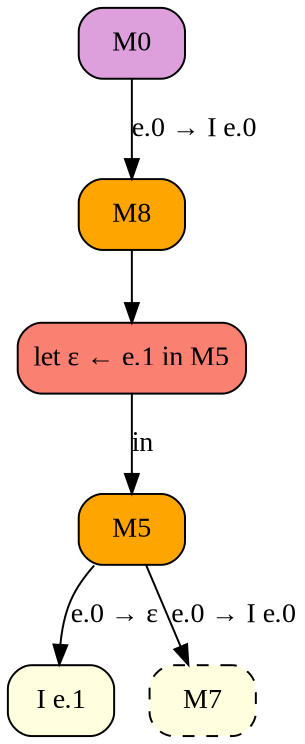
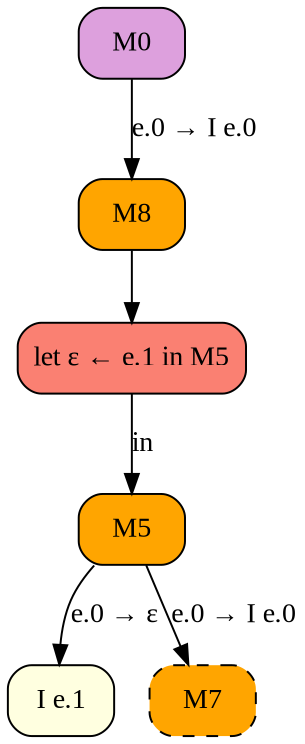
(203, 701) -> (203, 701)
